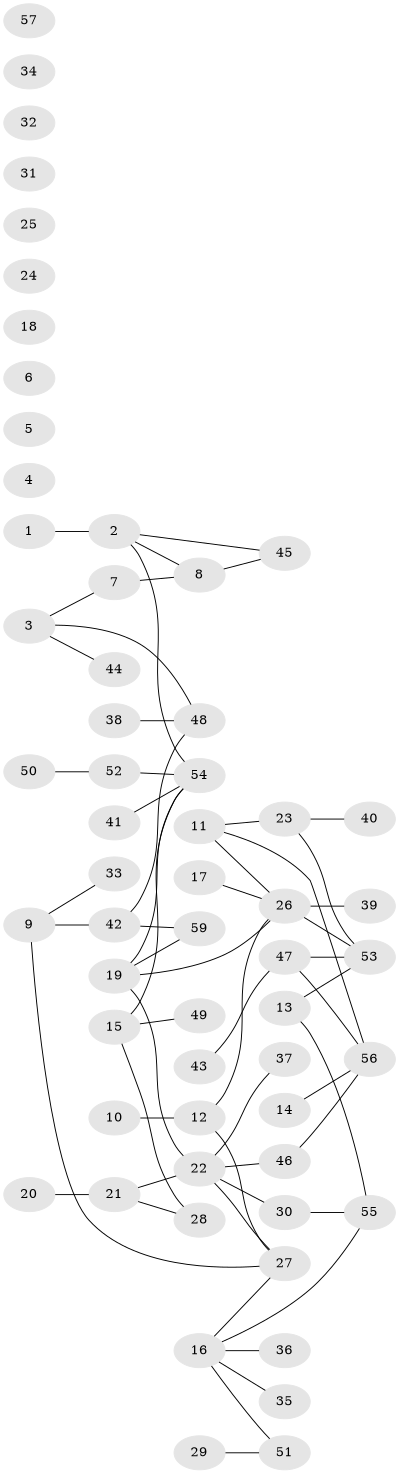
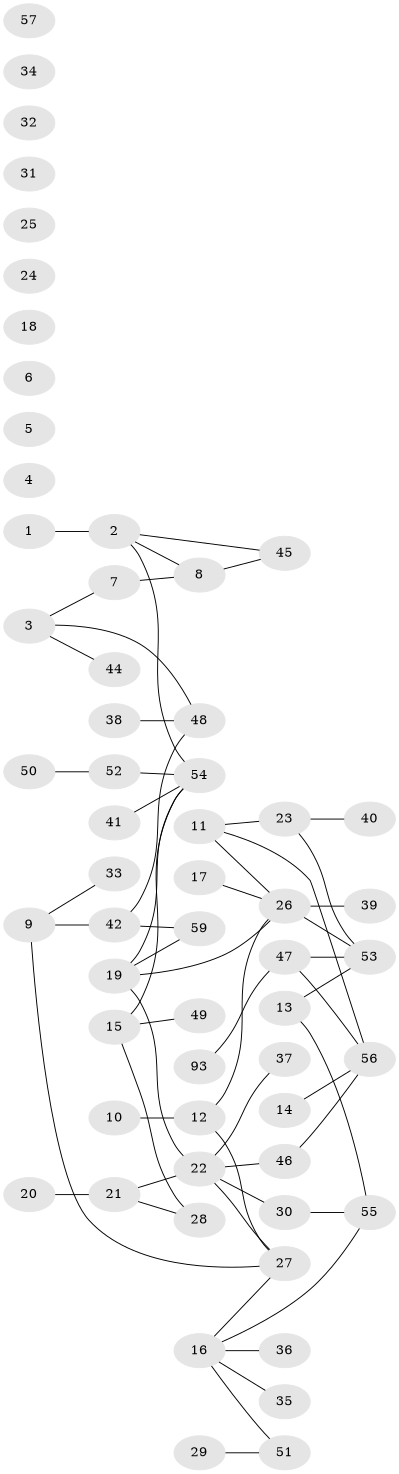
(200, 1067) -> (200, 1067)
